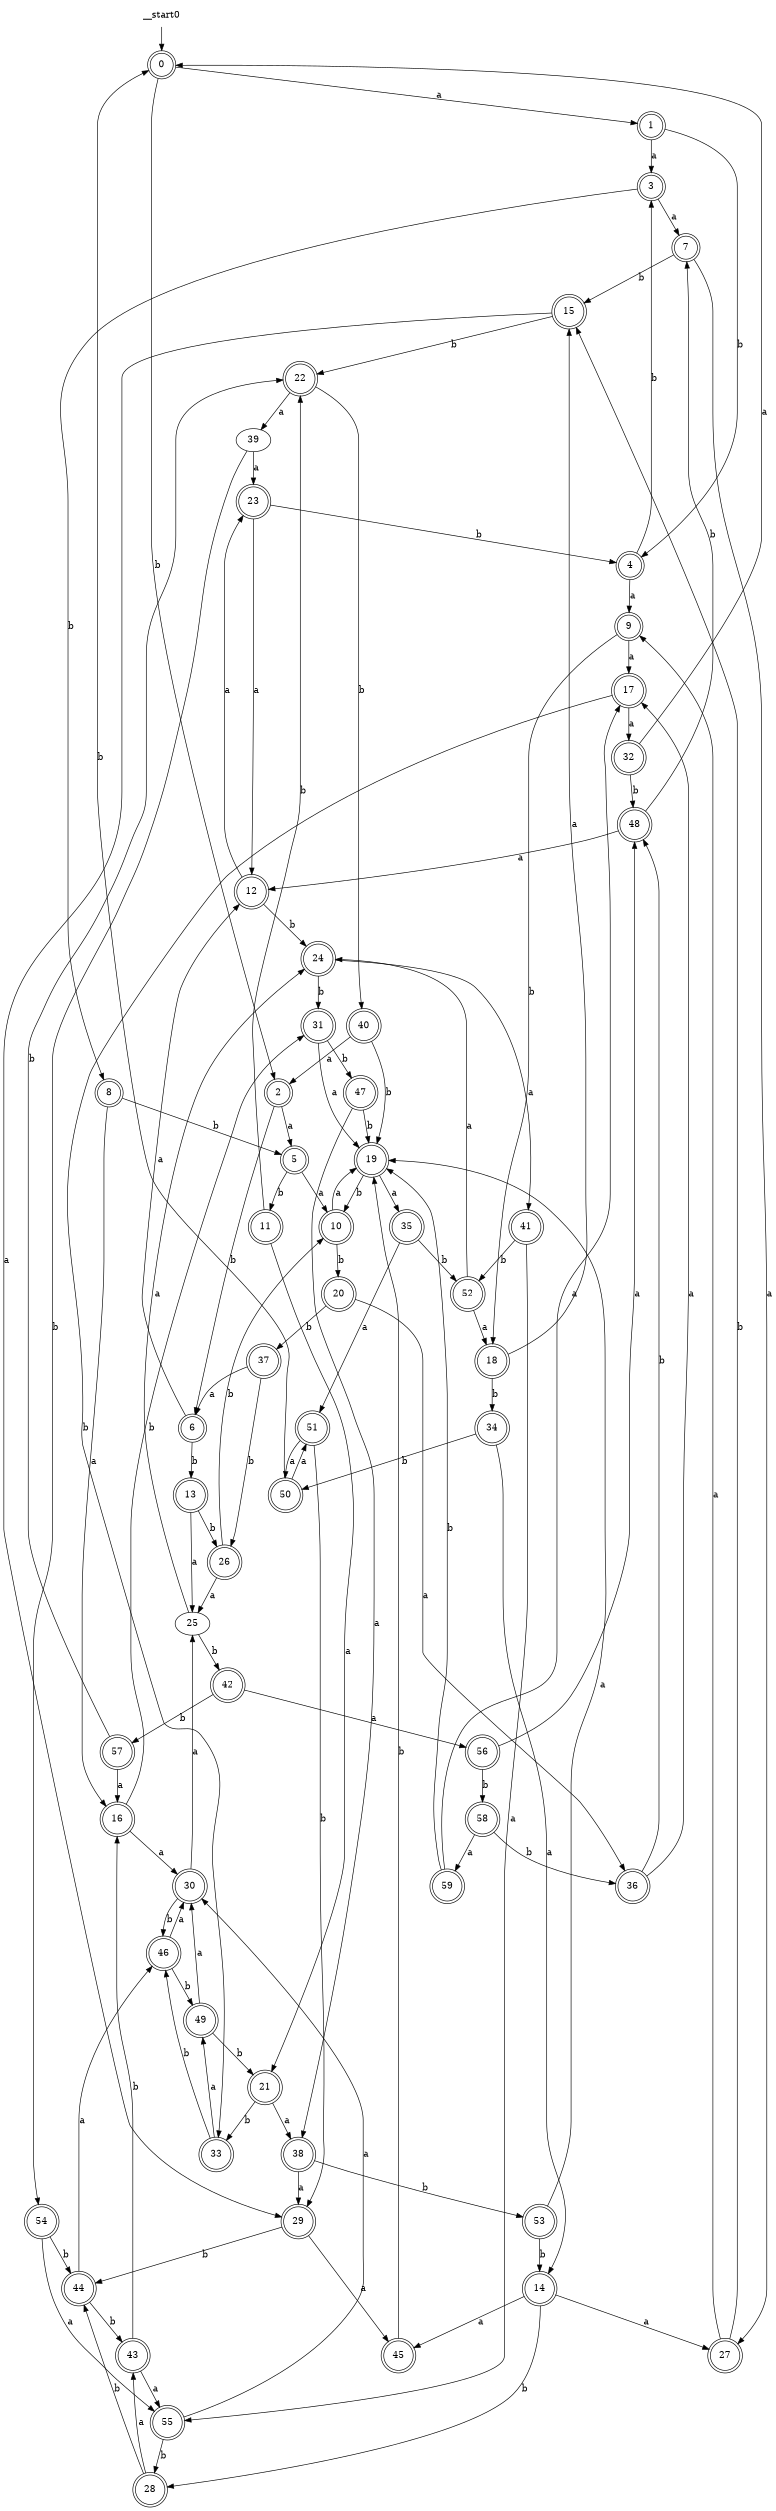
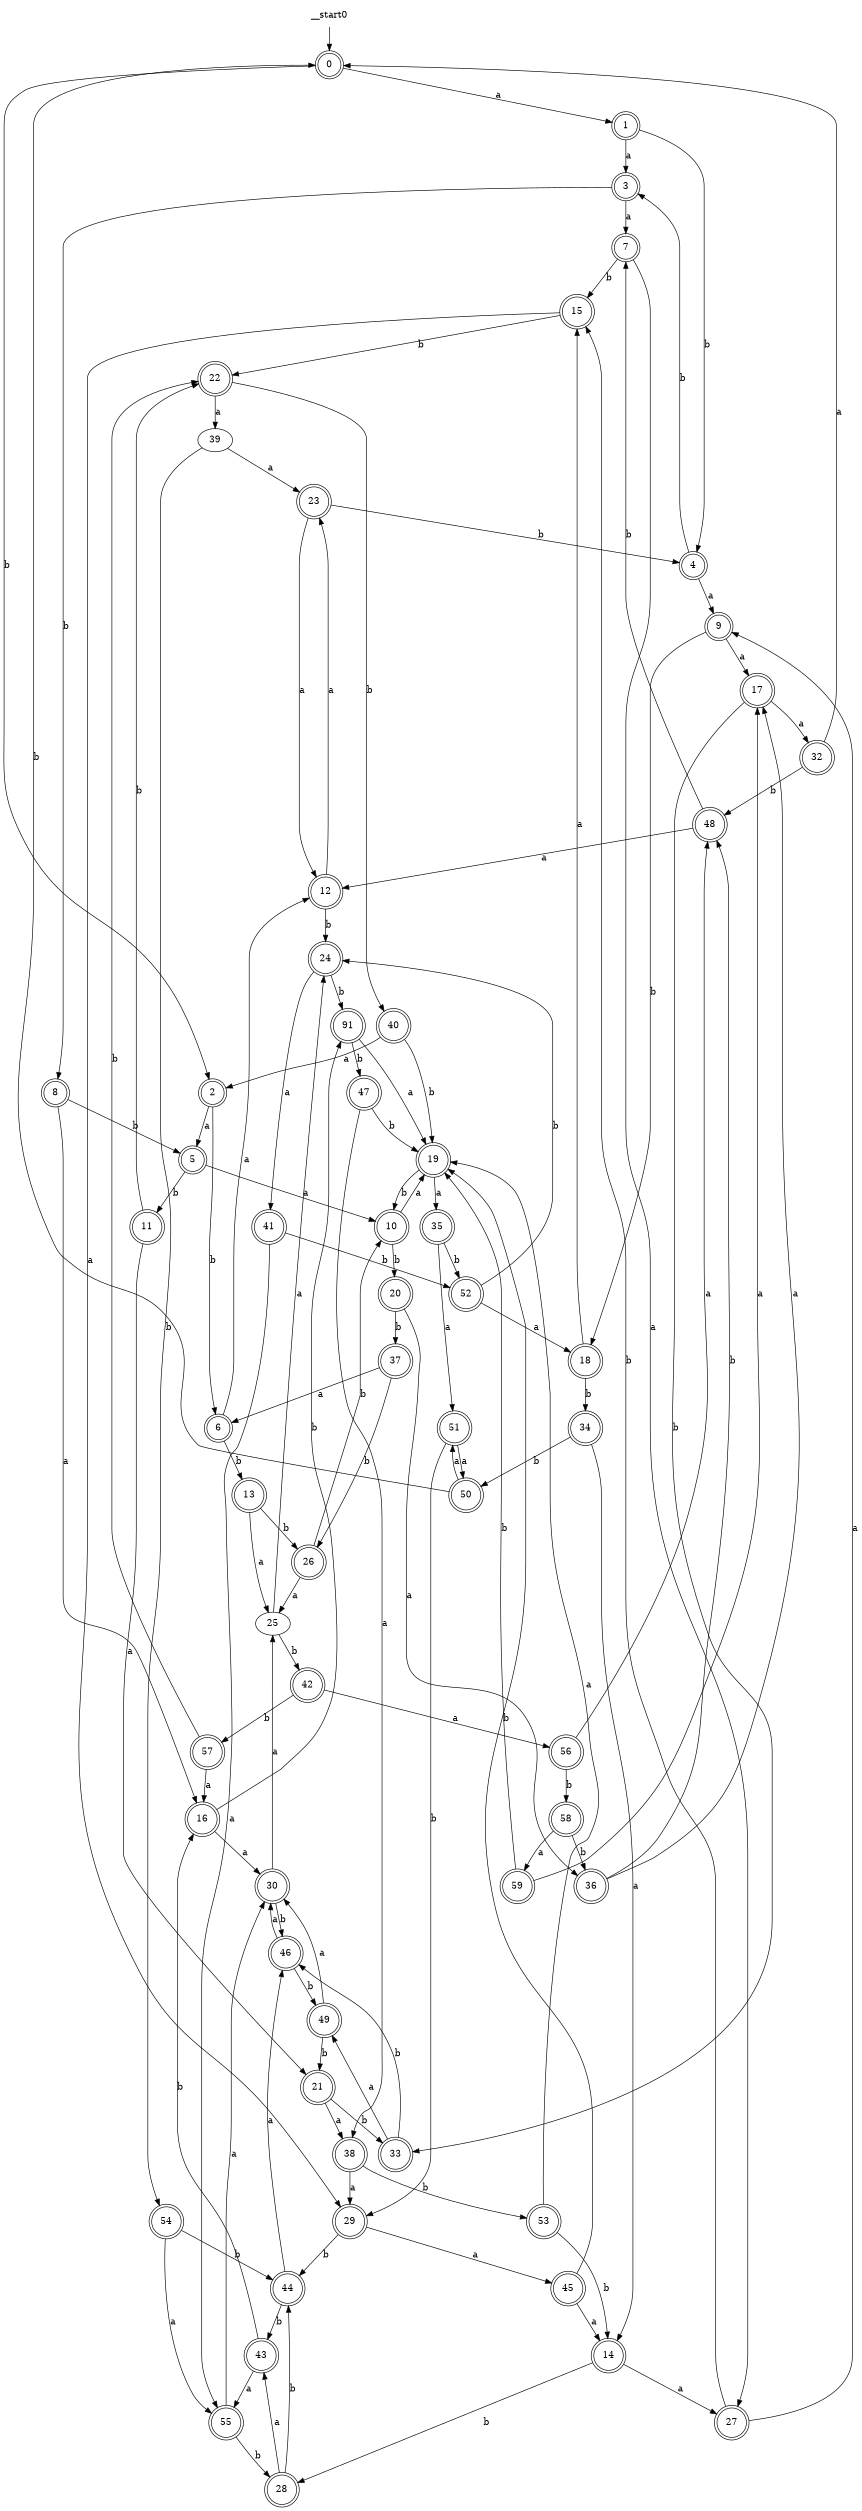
(318, 1026) -> (348, 1026)
(469, 1126) -> (556, 1126)
(472, 2321) -> (587, 2319)
